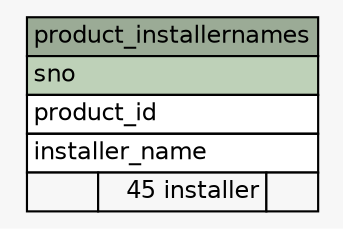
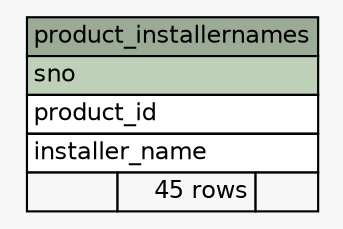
(193, 191) -> (202, 191)
